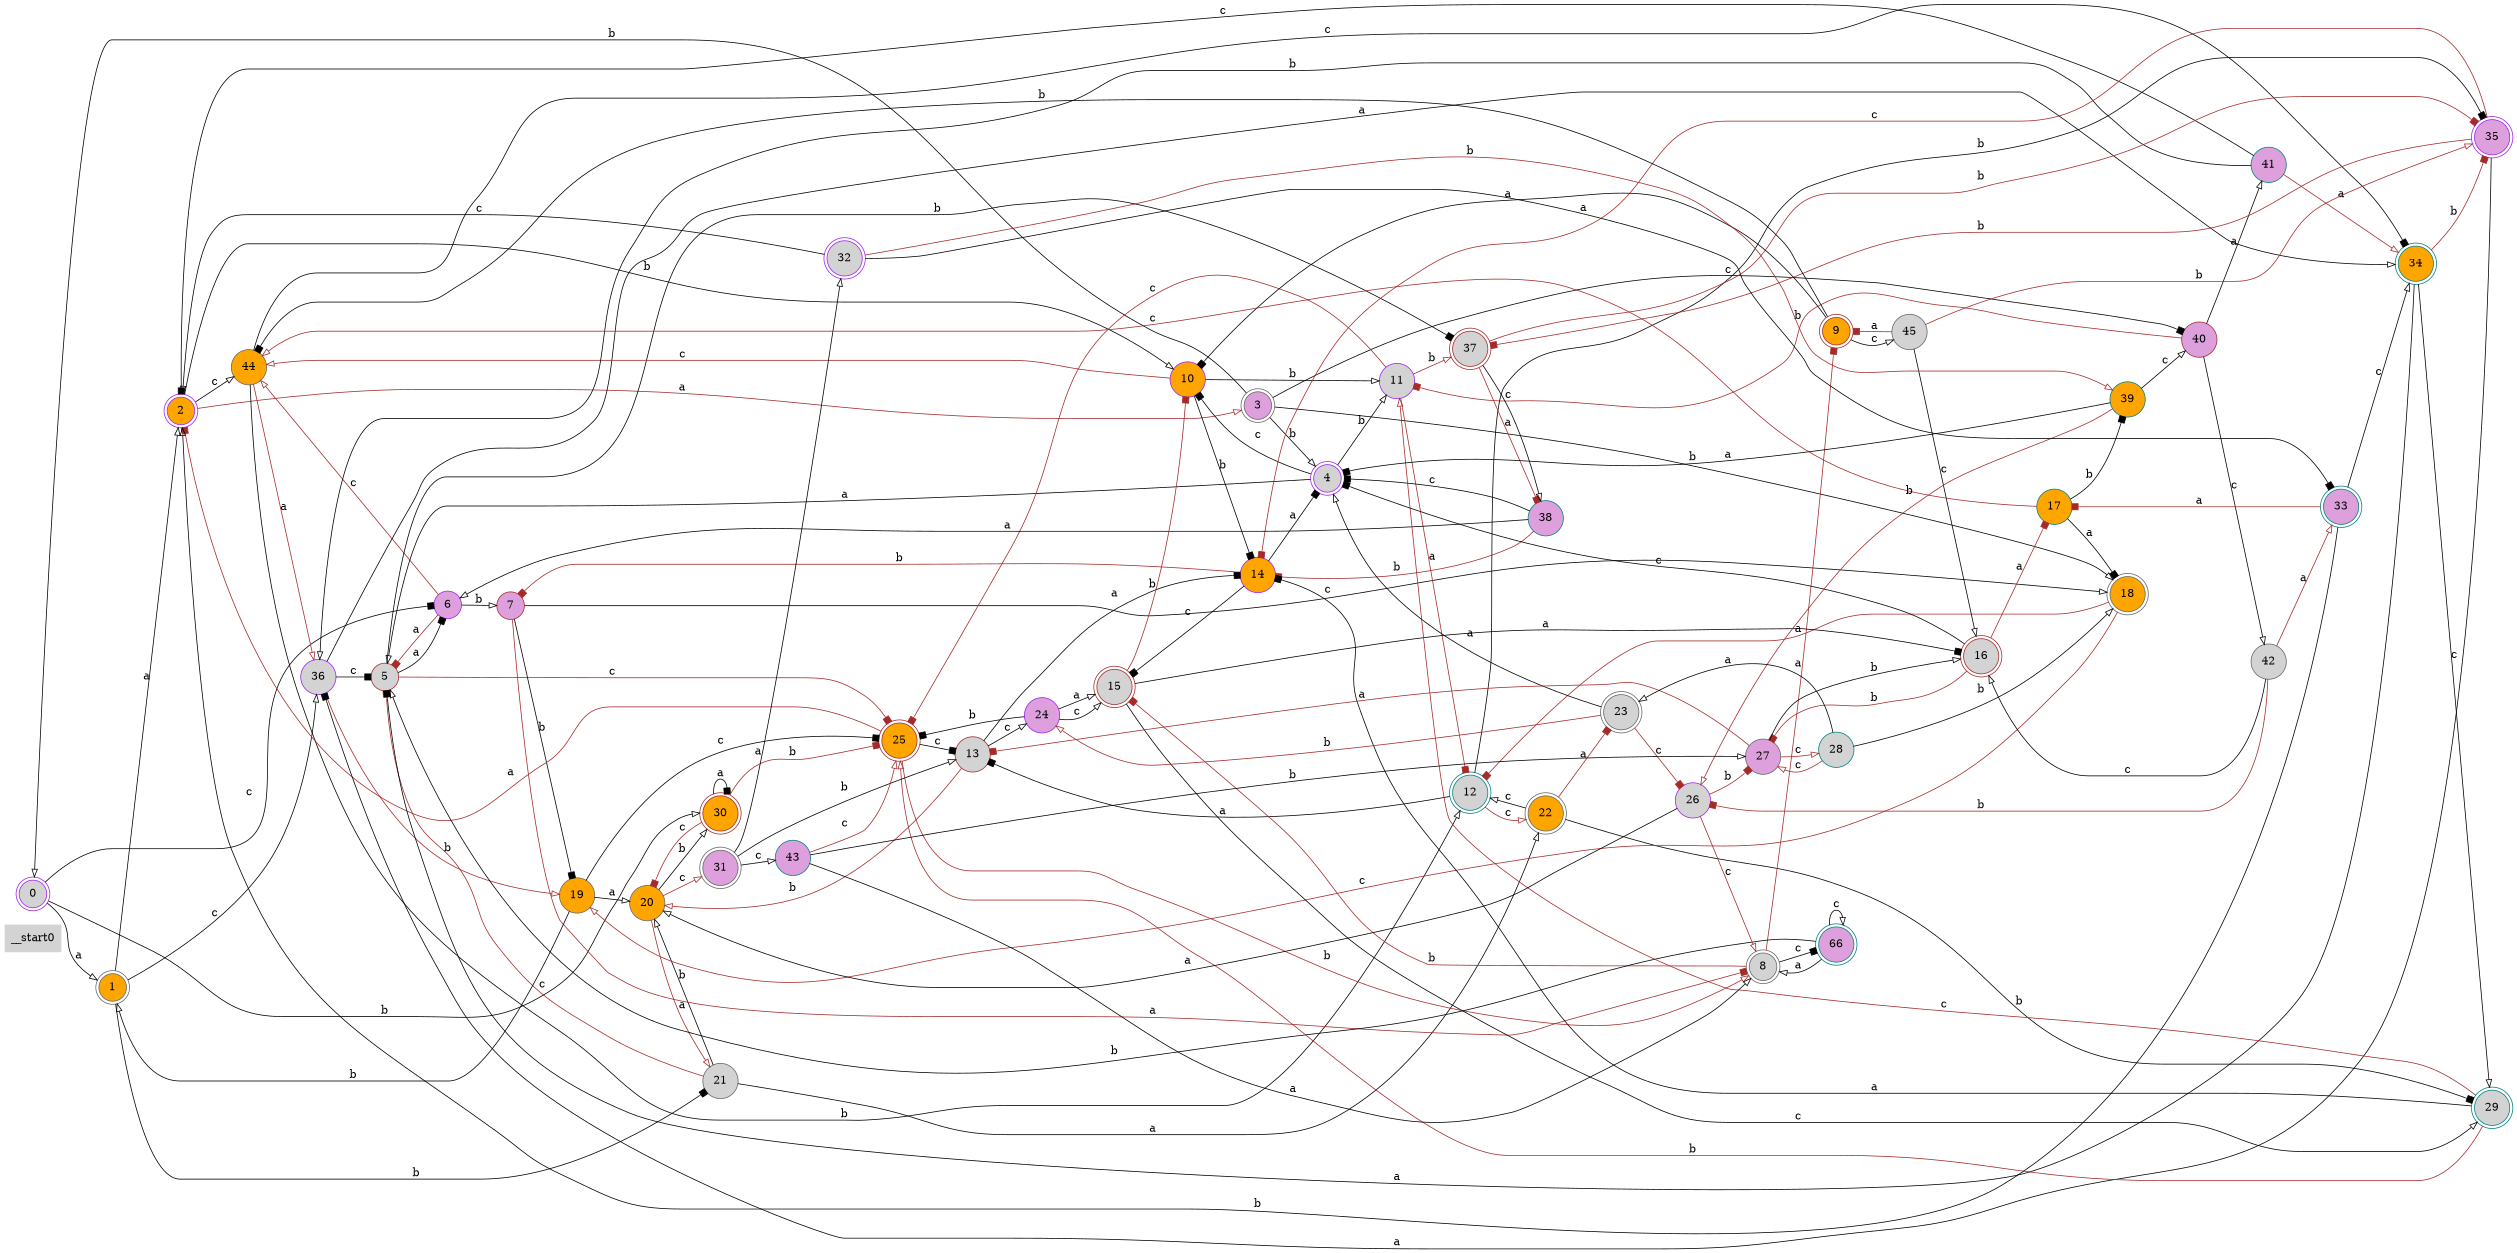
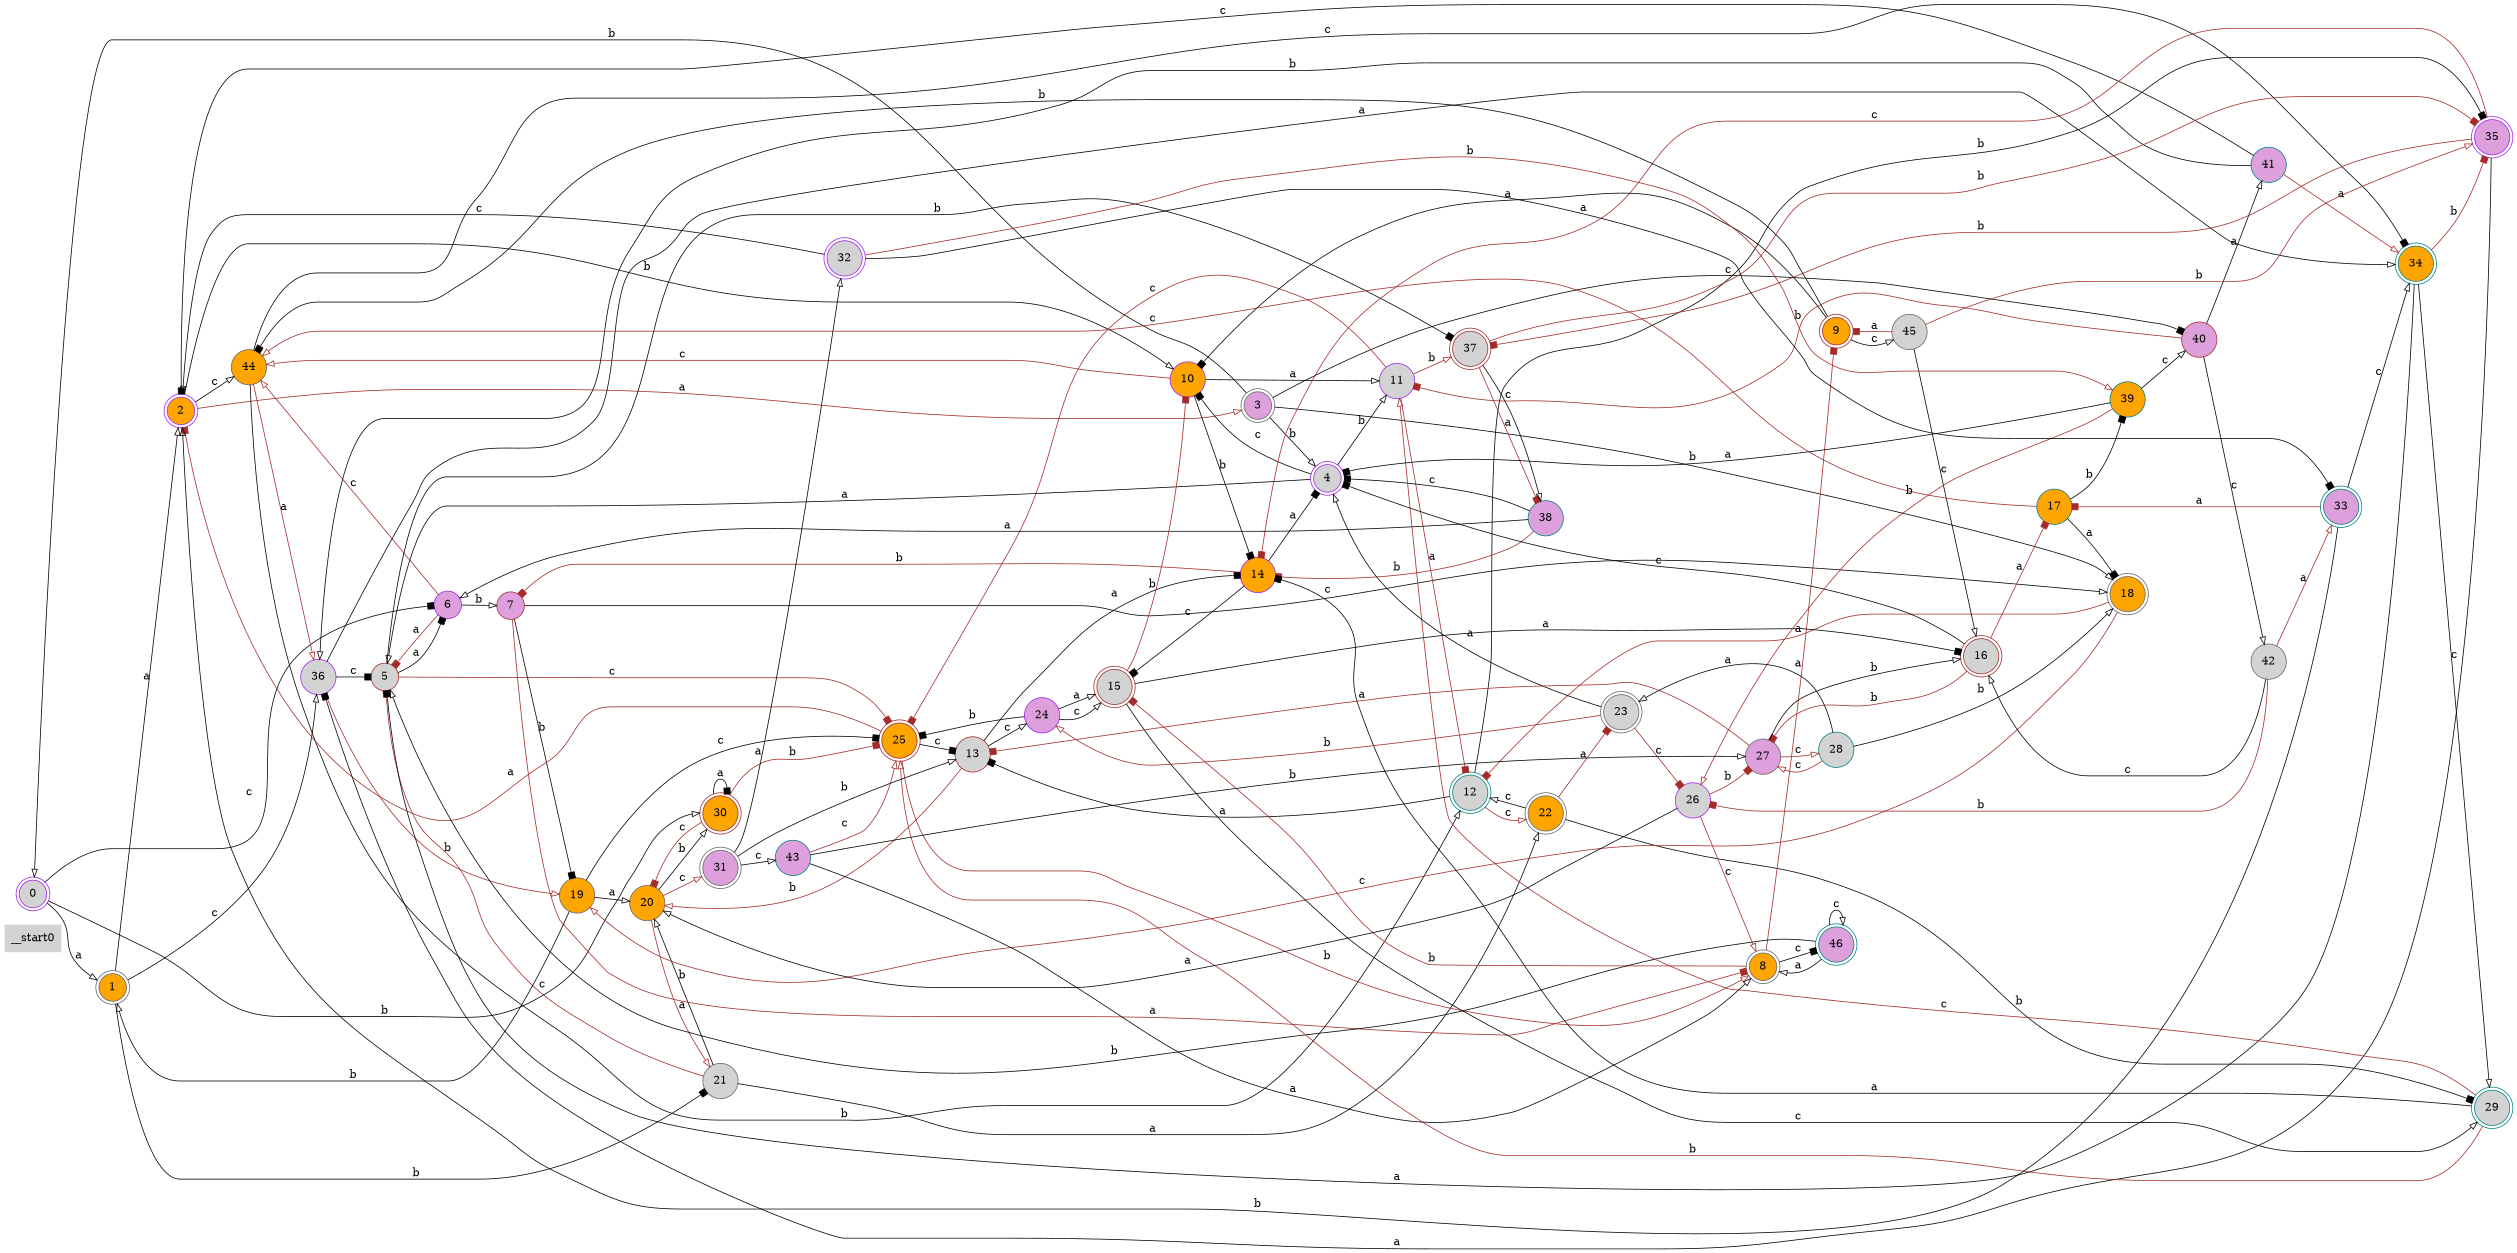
(1293, 375) -> (1293, 375)
(1836, 945) -> (1836, 945)
(1763, 967) -> (1763, 967)
